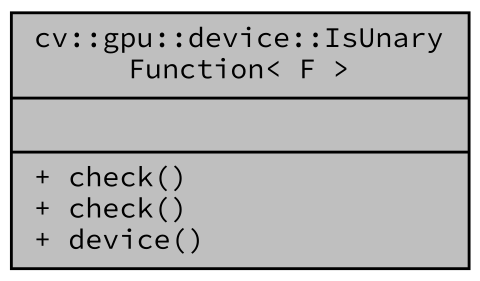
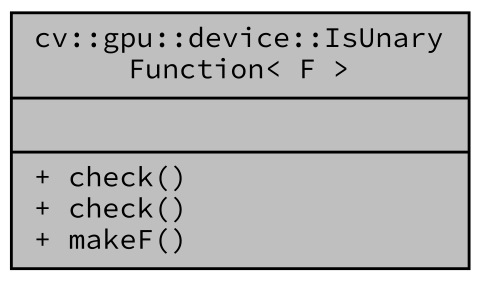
(121, 240) -> (112, 240)
